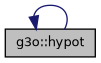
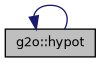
(50, 43) -> (50, 43)
